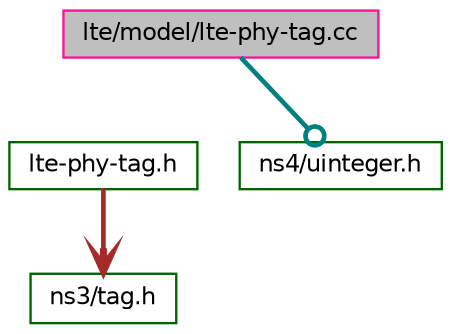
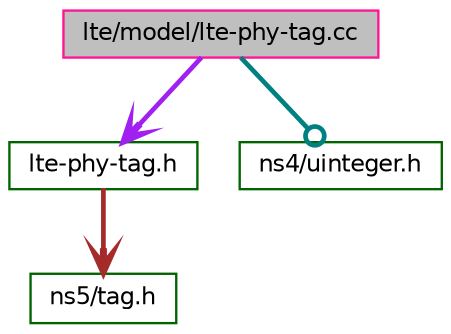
none -> (170, 91)
(103, 298) -> (103, 298)
